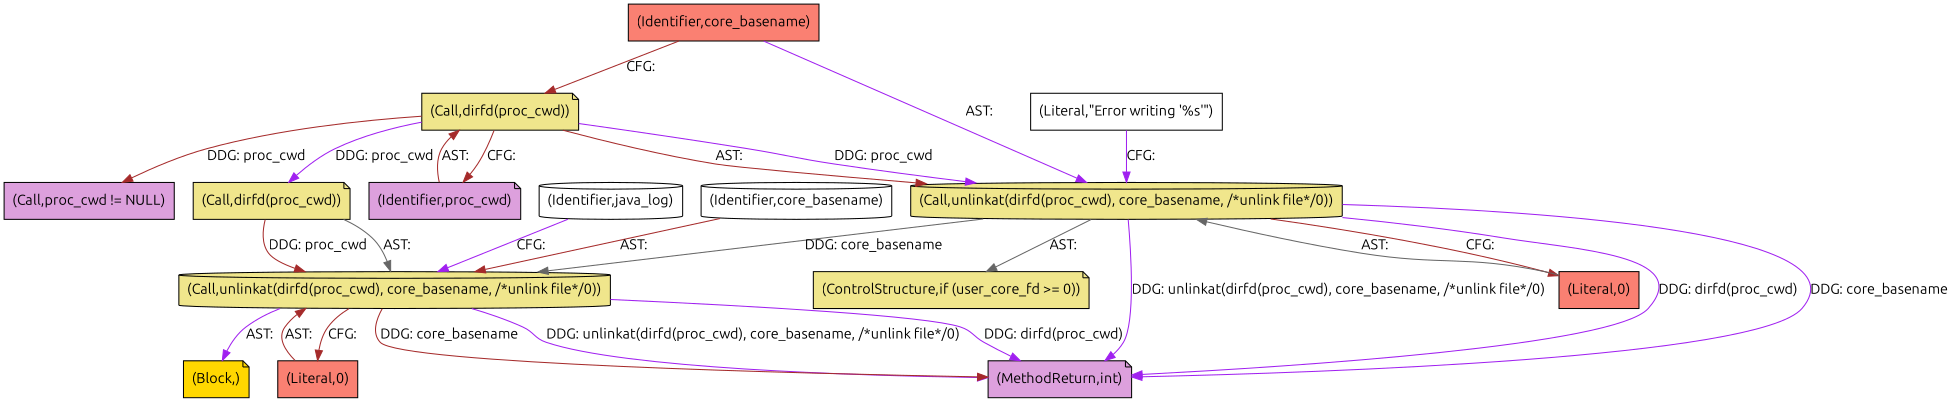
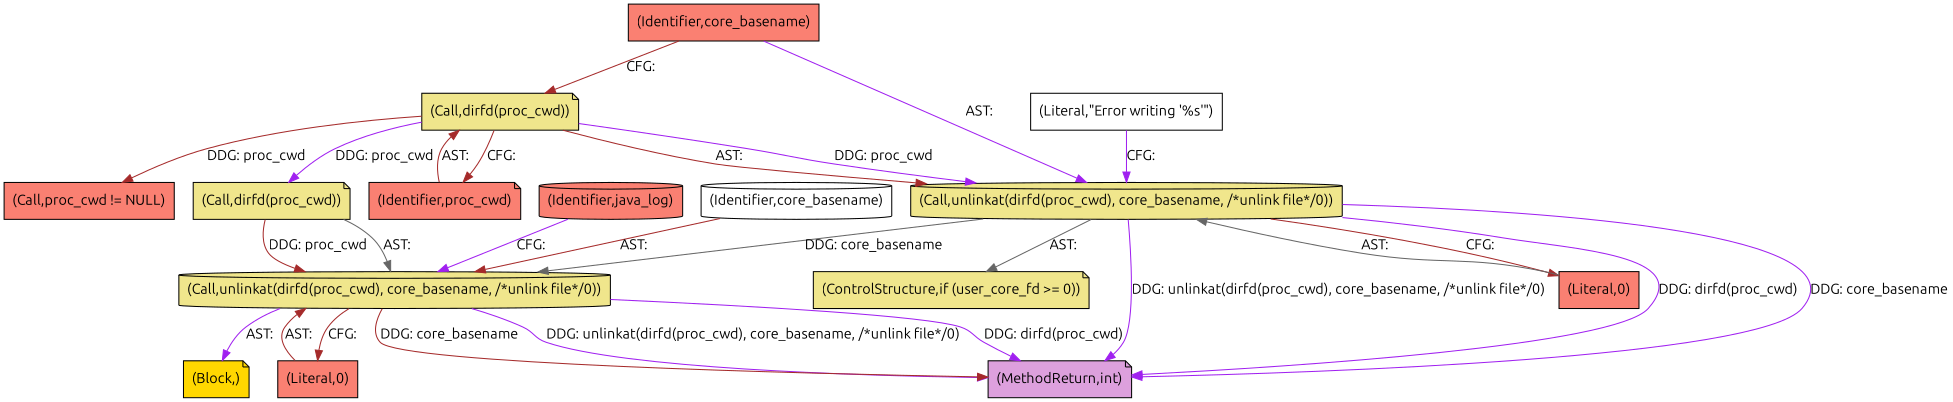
(89, 201) -> (89, 201)
(445, 201) -> (445, 201)
(611, 201) -> (611, 201)
